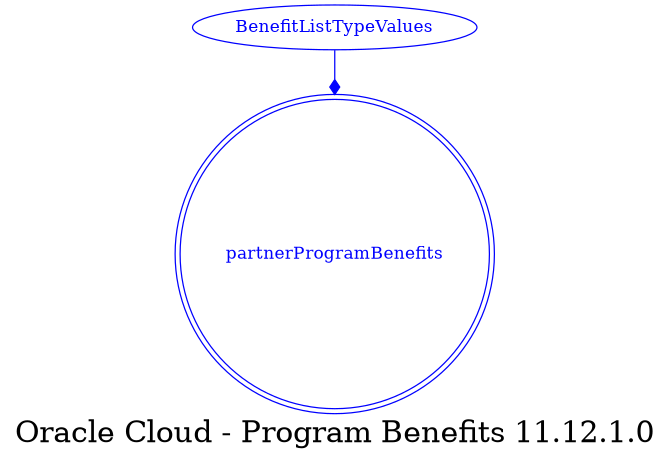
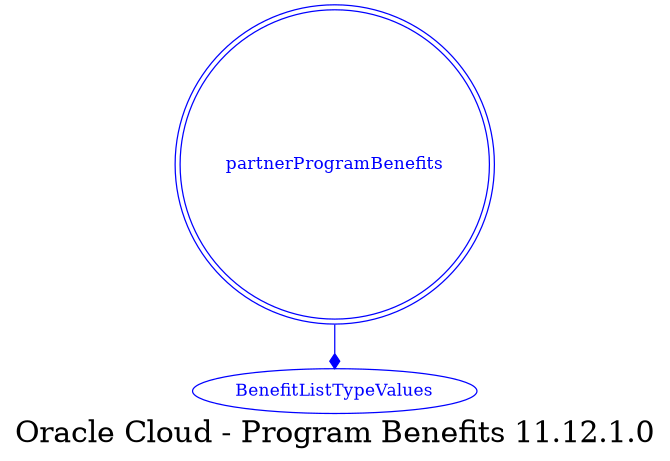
(335, 65) -> (335, 339)
